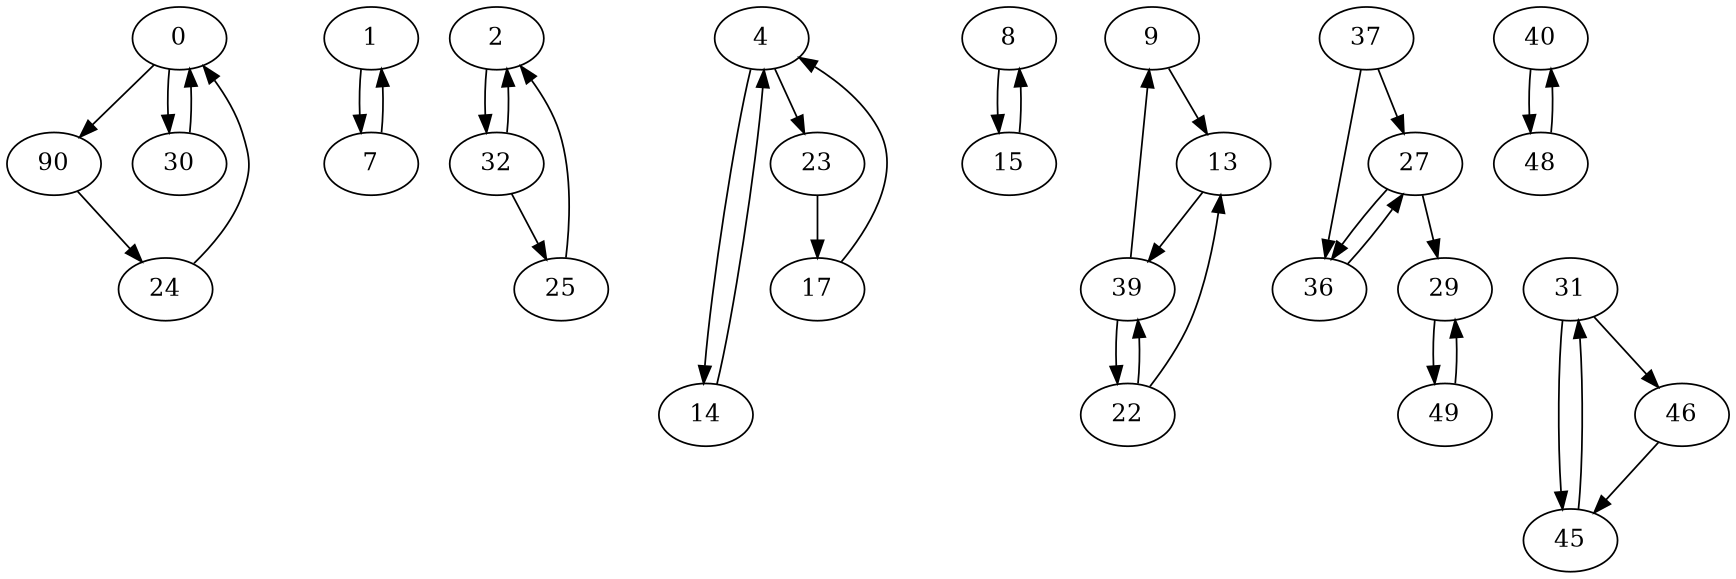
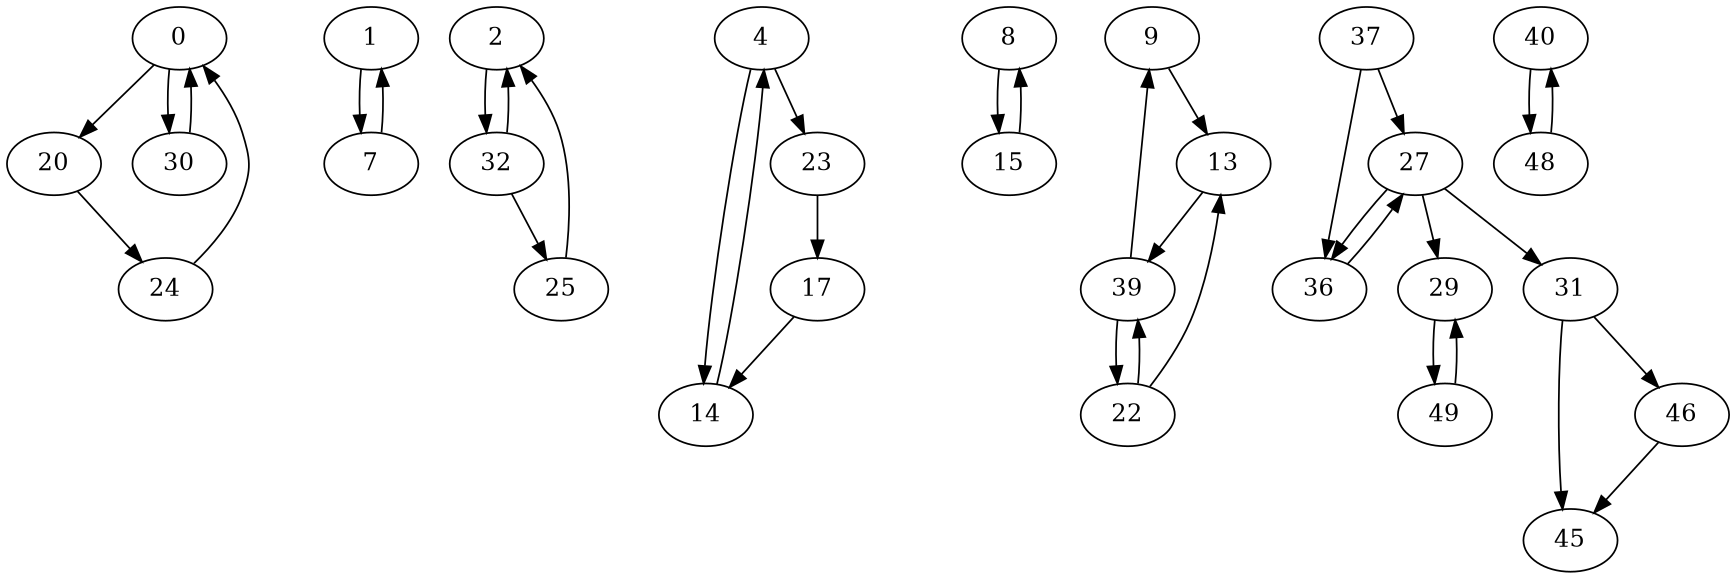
(886, 156) -> (768, 346)
(54, 164) -> (54, 164)
(1582, 424) -> (1486, 221)
